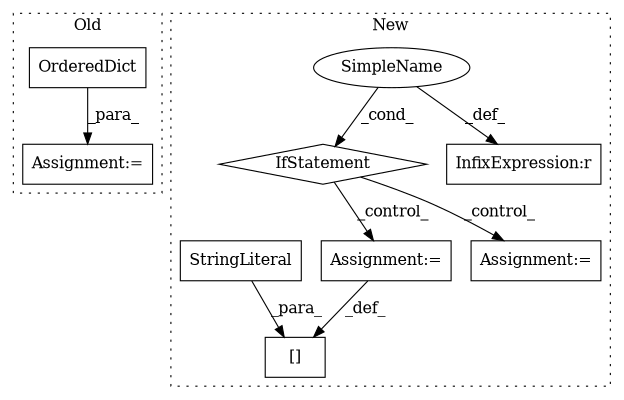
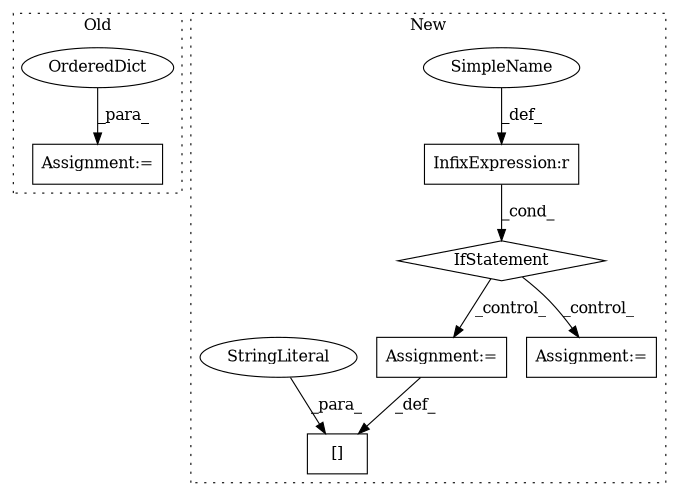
(88, 68) -> (98, 68)
(360, 112) -> (502, 207)
(241, 261) -> (279, 357)
